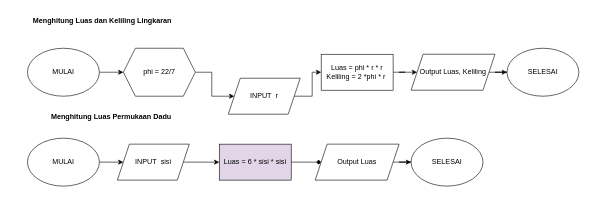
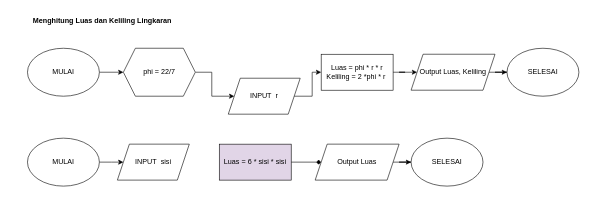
(111, 117) -> none
(213, 162) -> none
